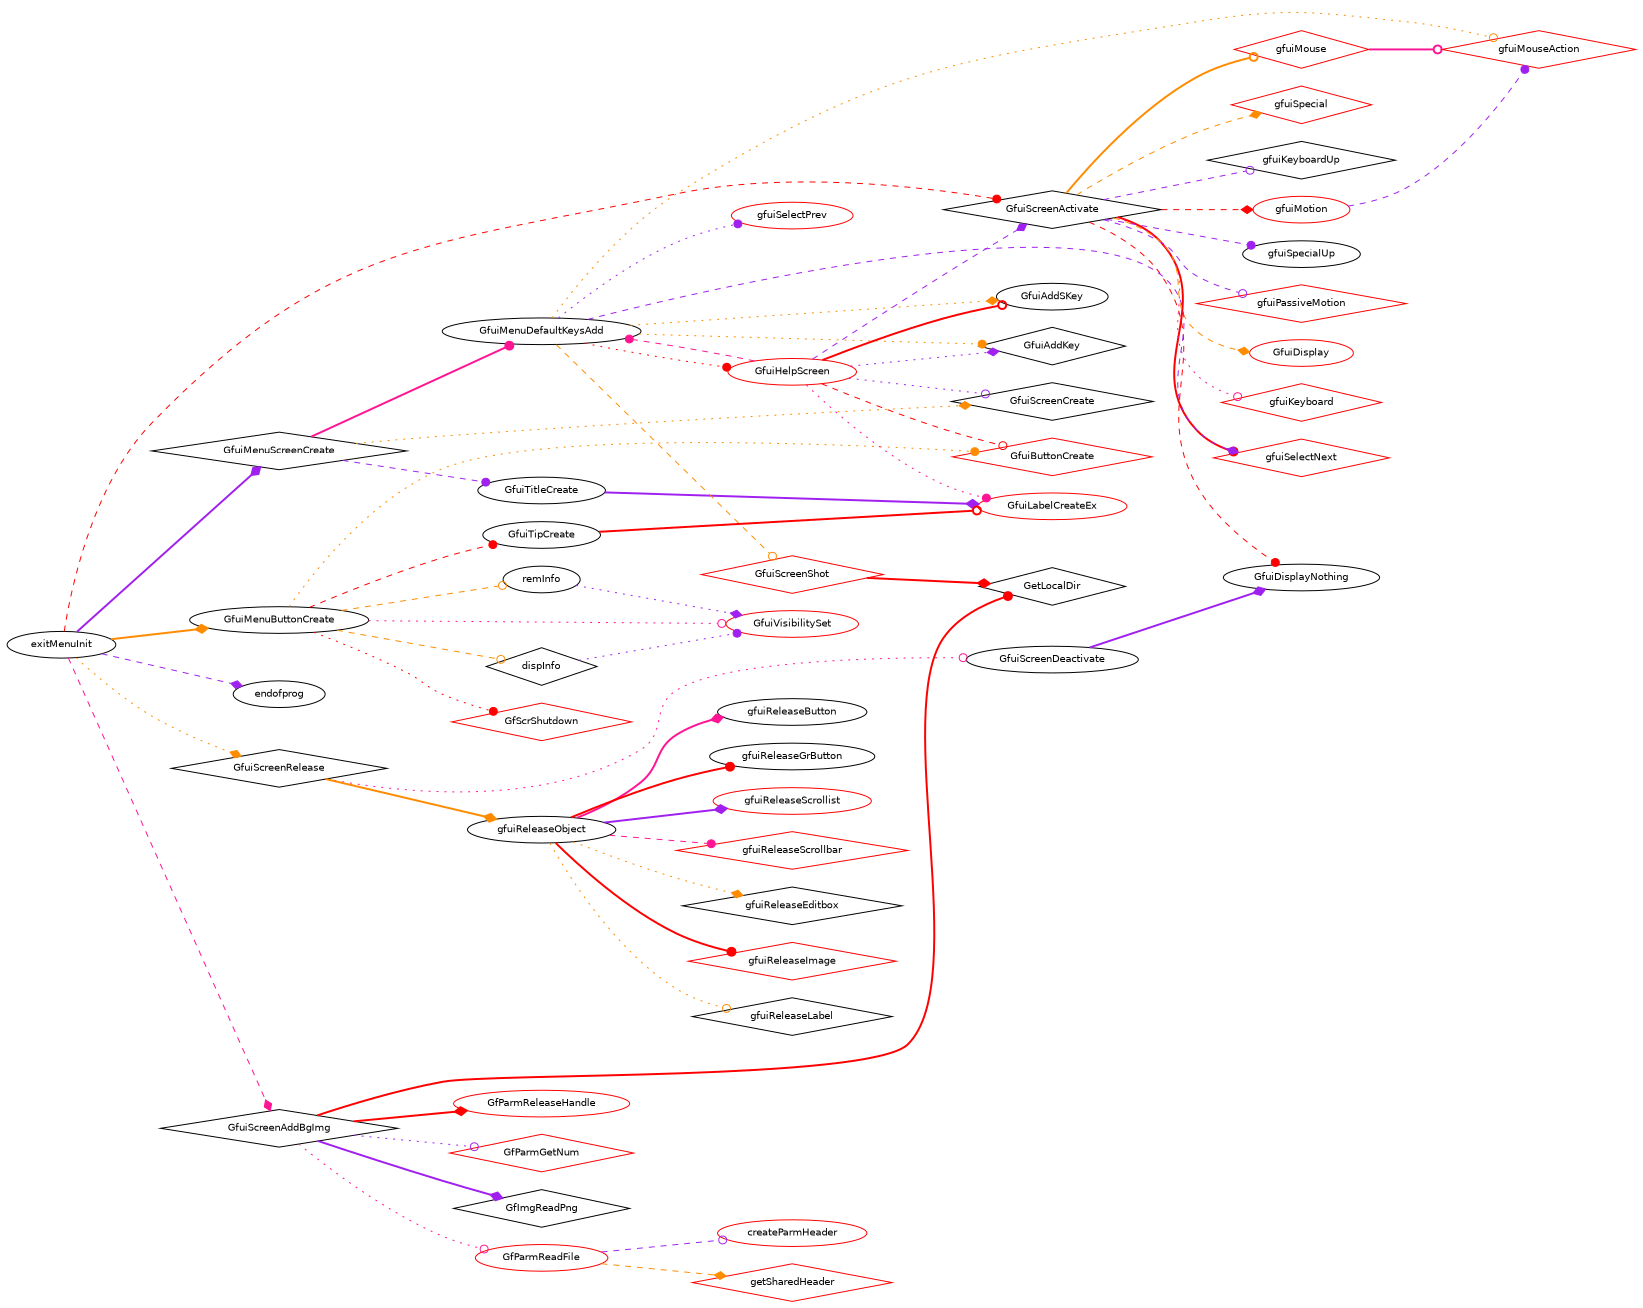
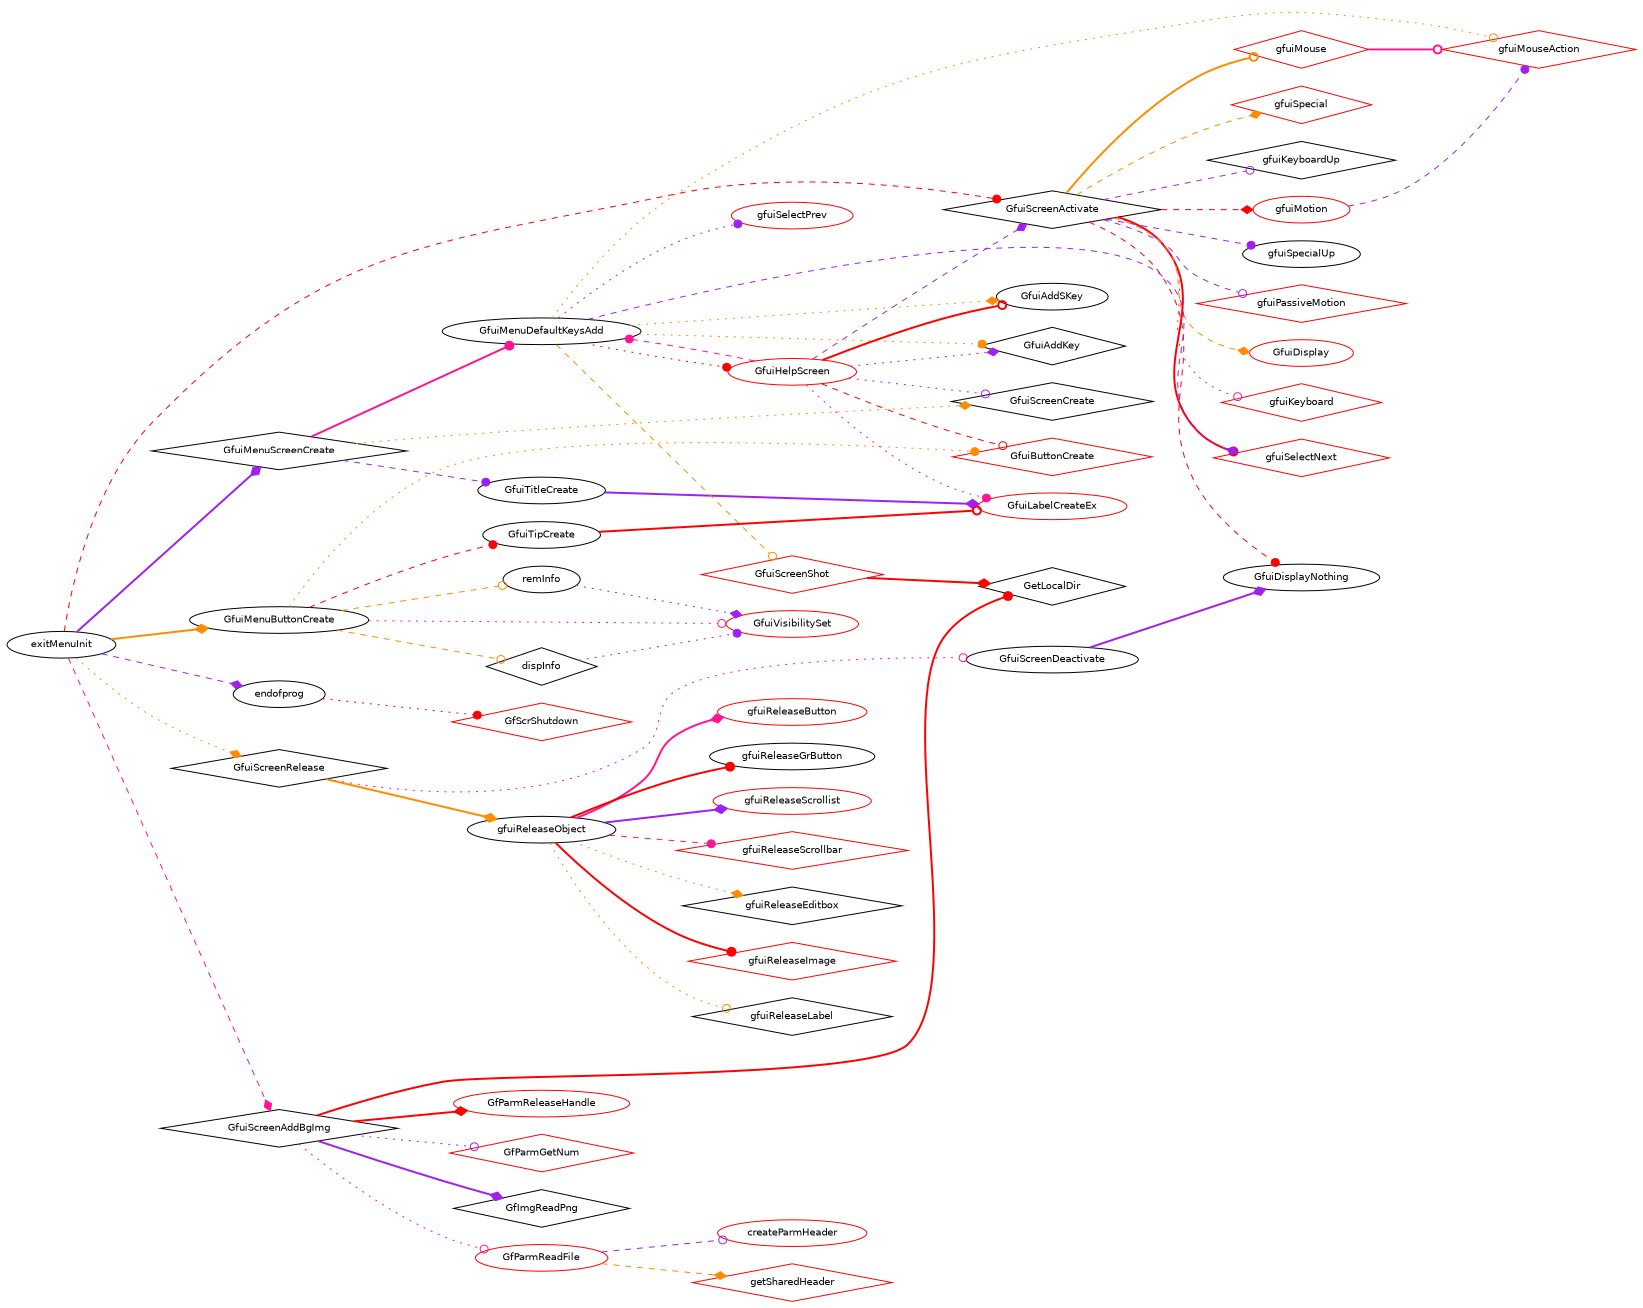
(402, 670) -> (398, 707)
(792, 712) -> (792, 712)
